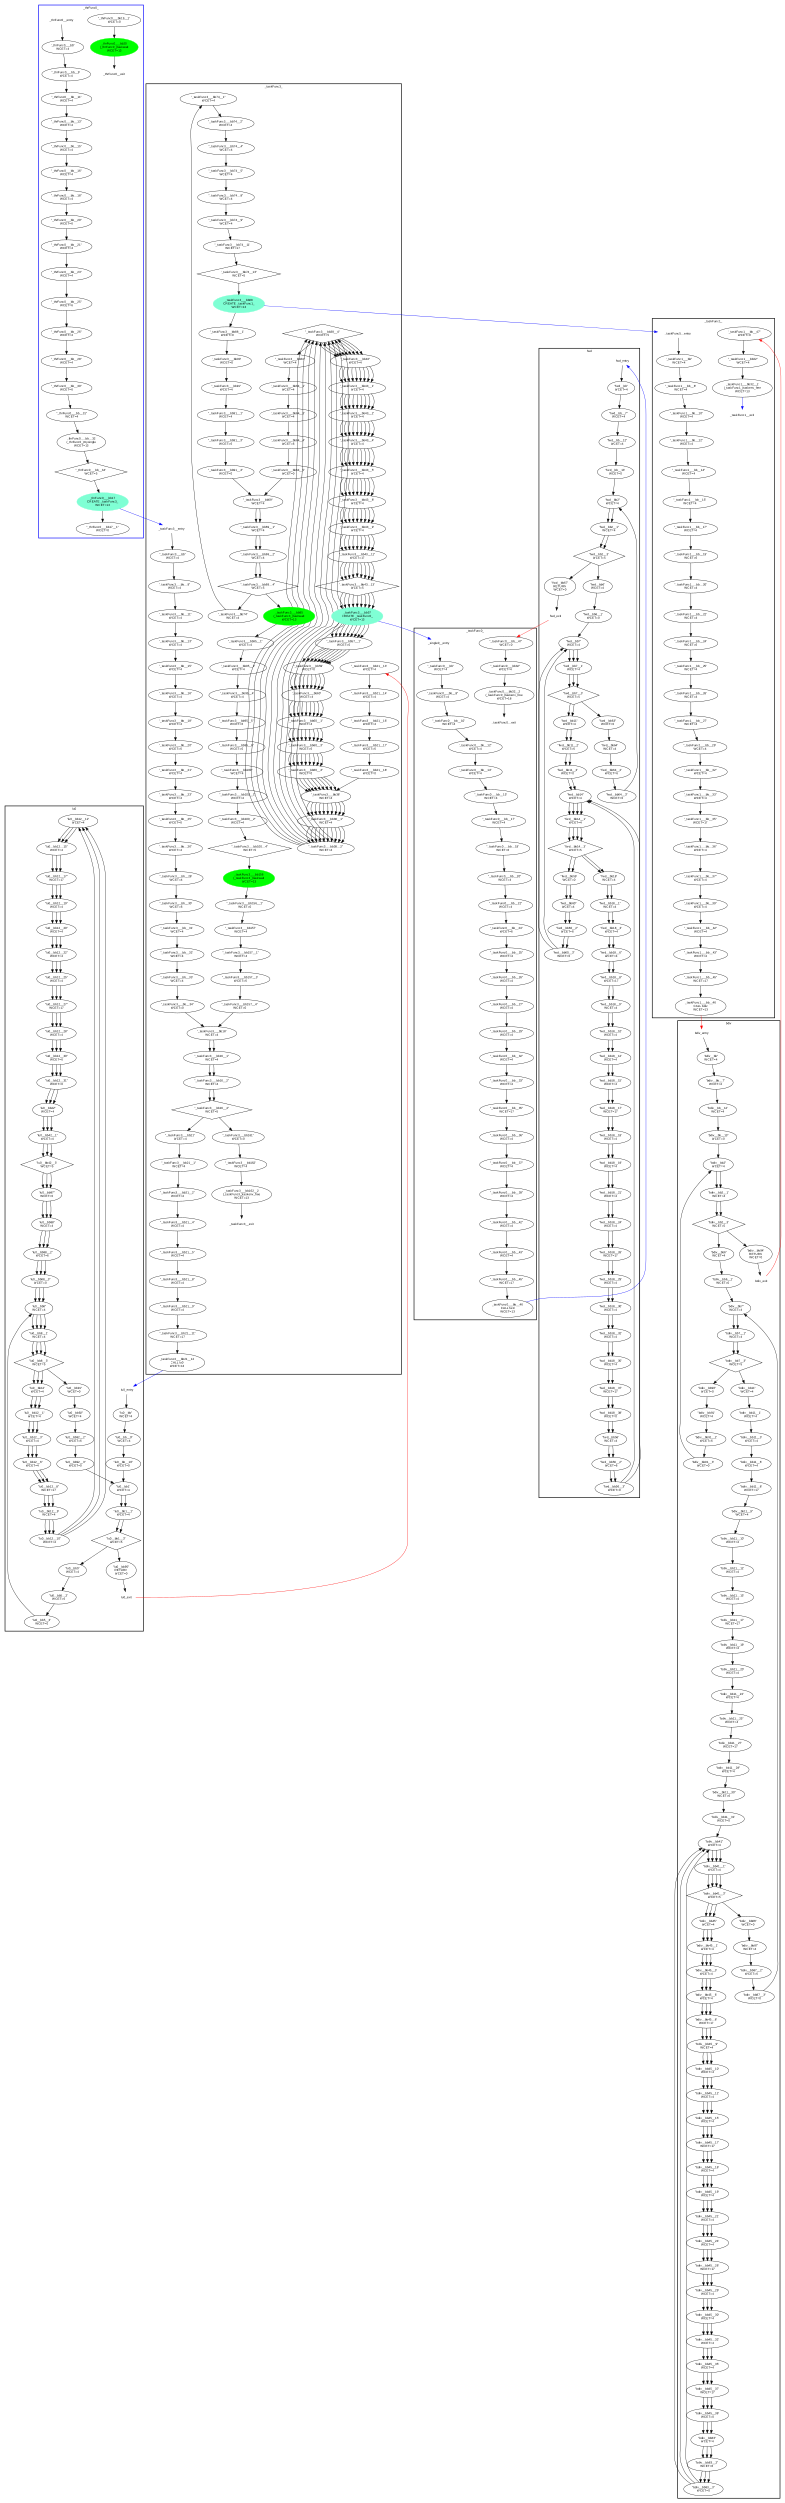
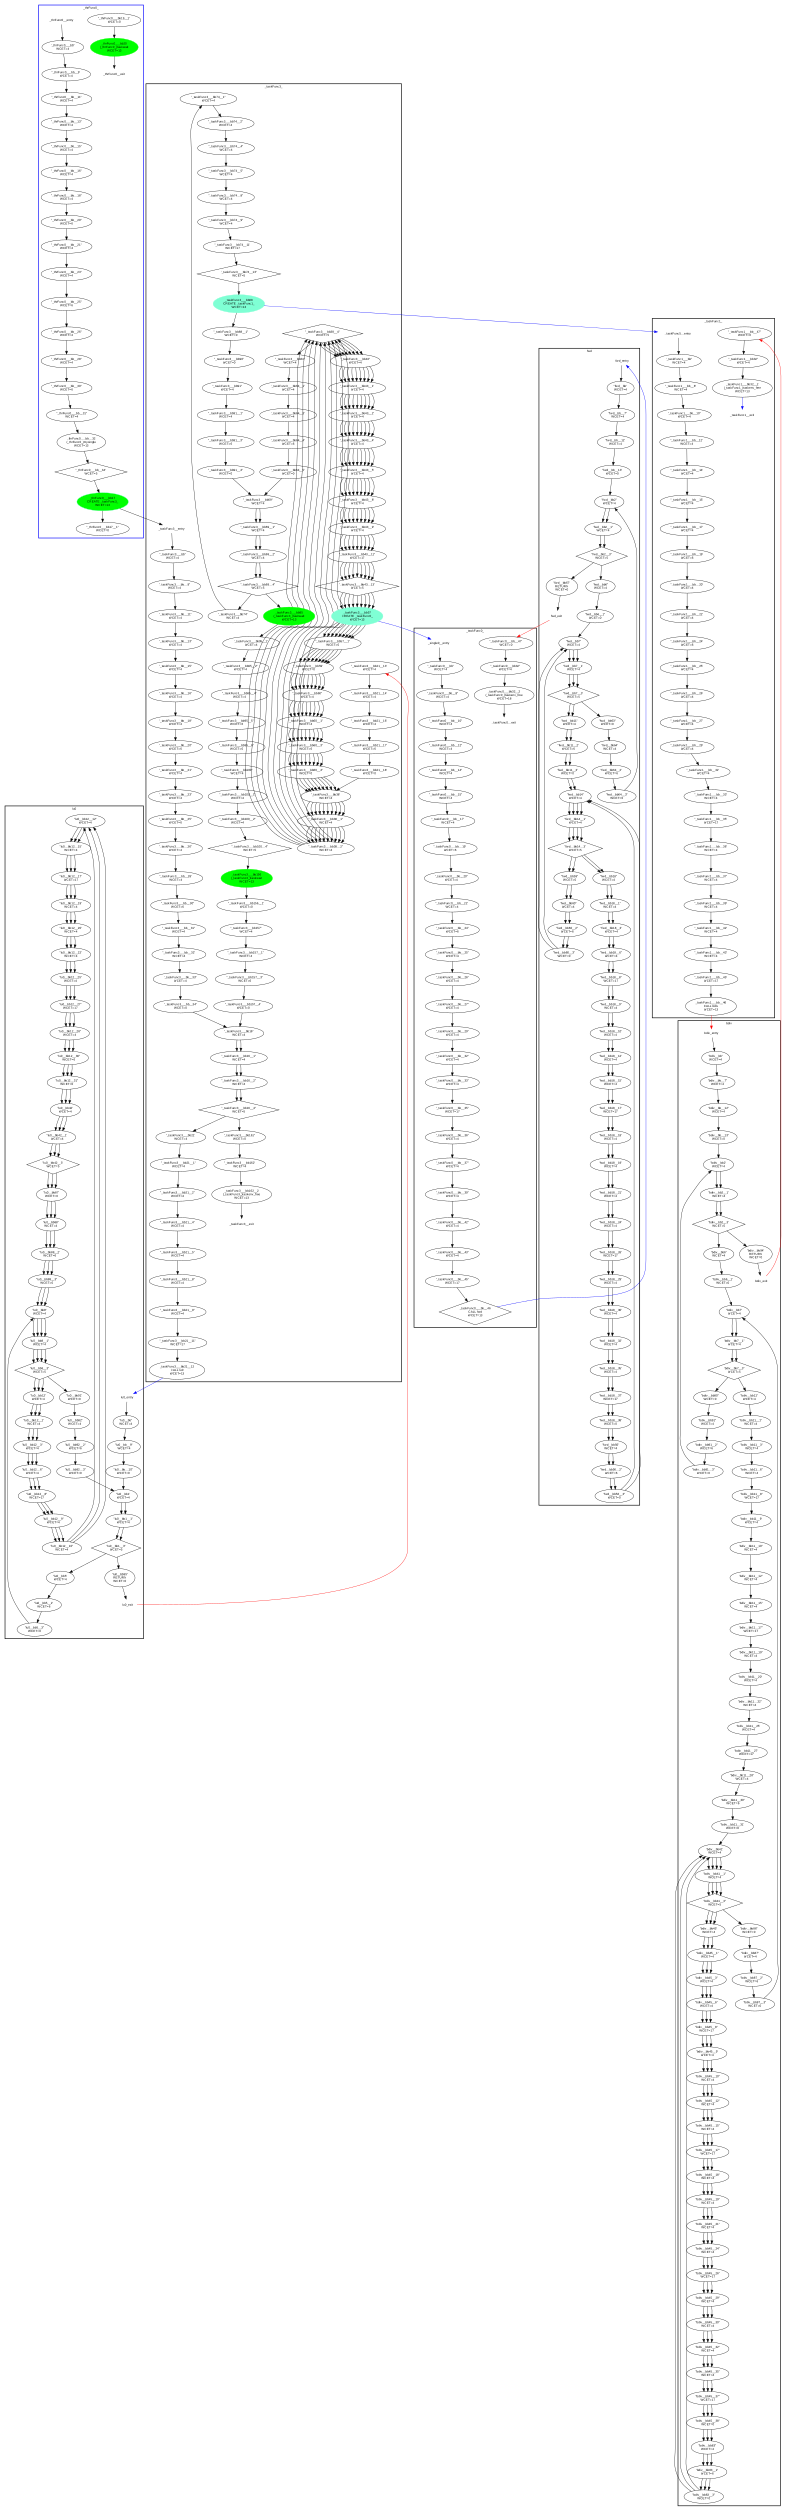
(103, 502) -> (103, 502)
(140, 516) -> (140, 516)
(508, 1308) -> (475, 1312)
